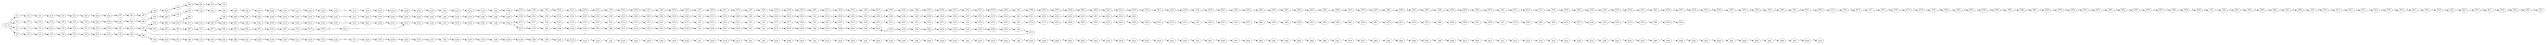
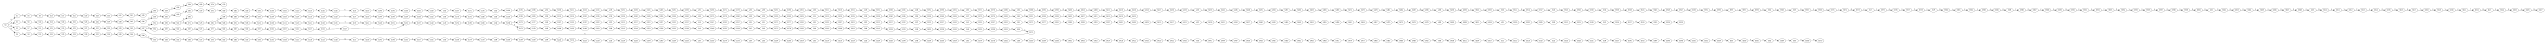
(885, 31) -> (884, 29)
